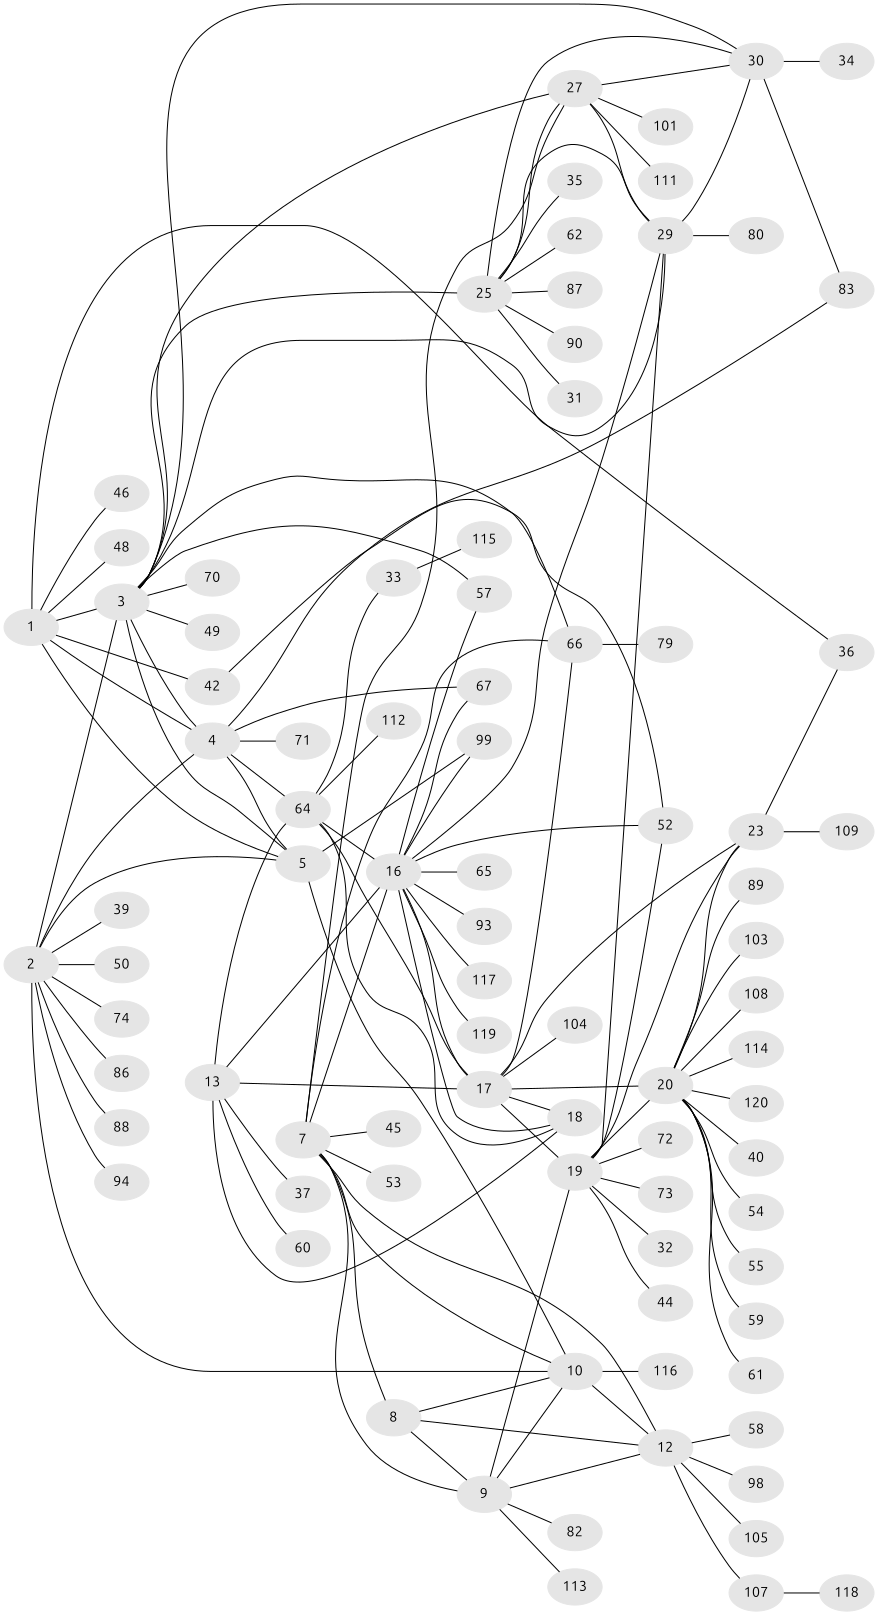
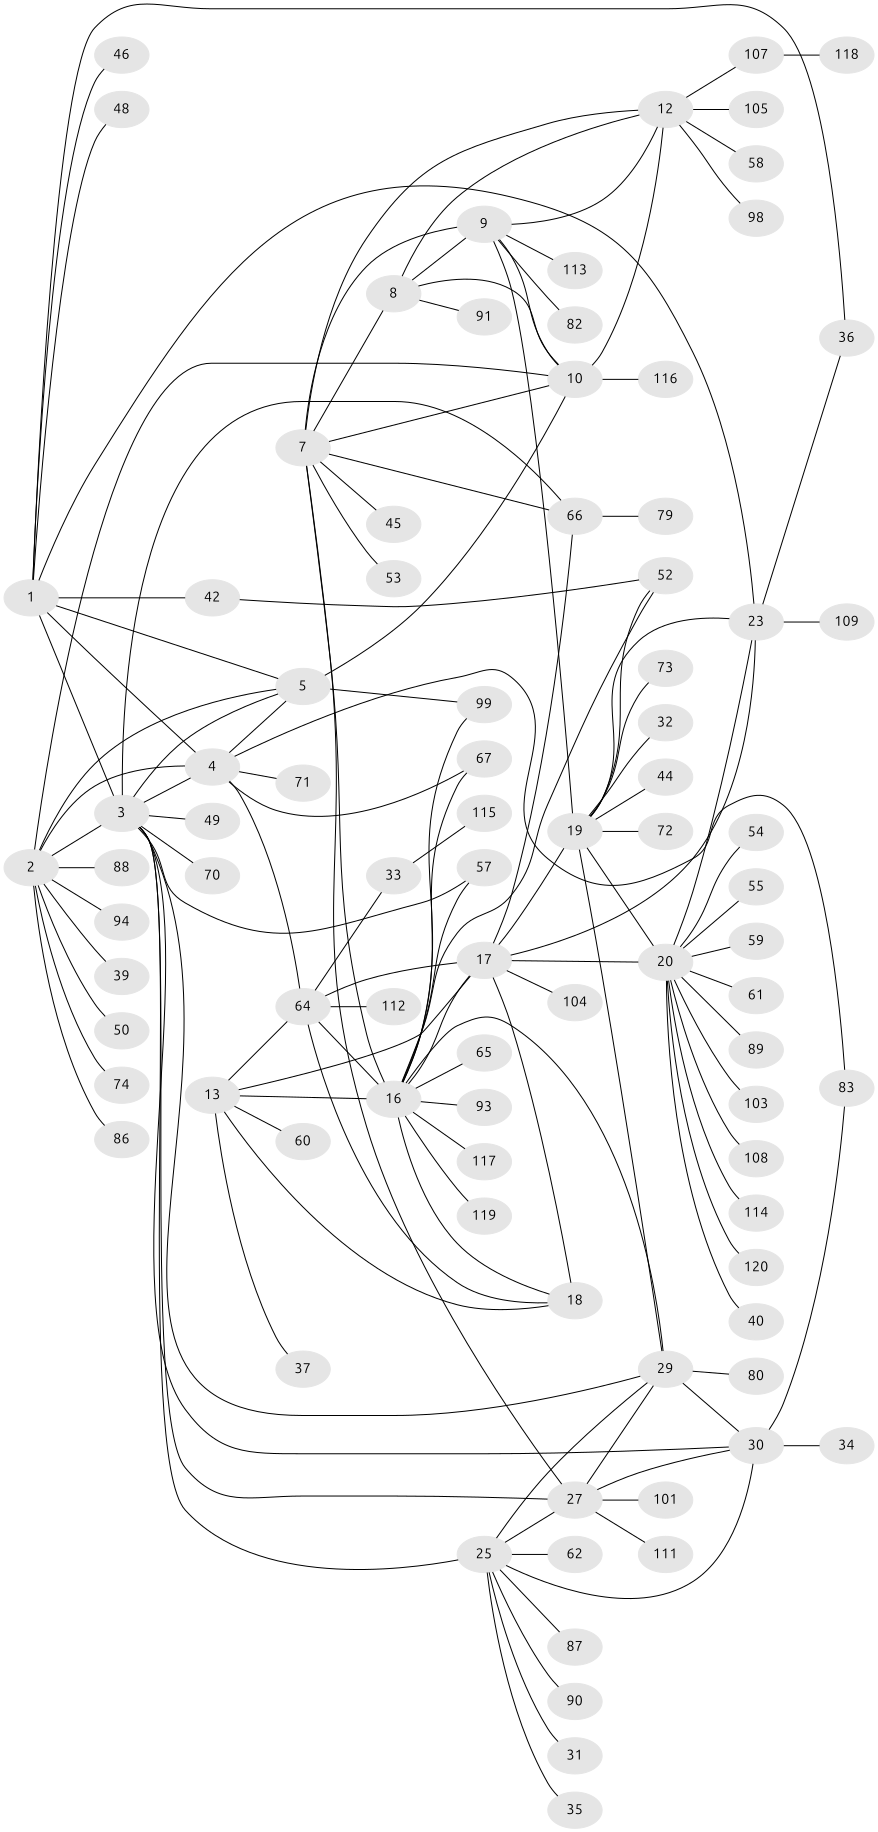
none -> (432, 186)
none -> (484, 317)
